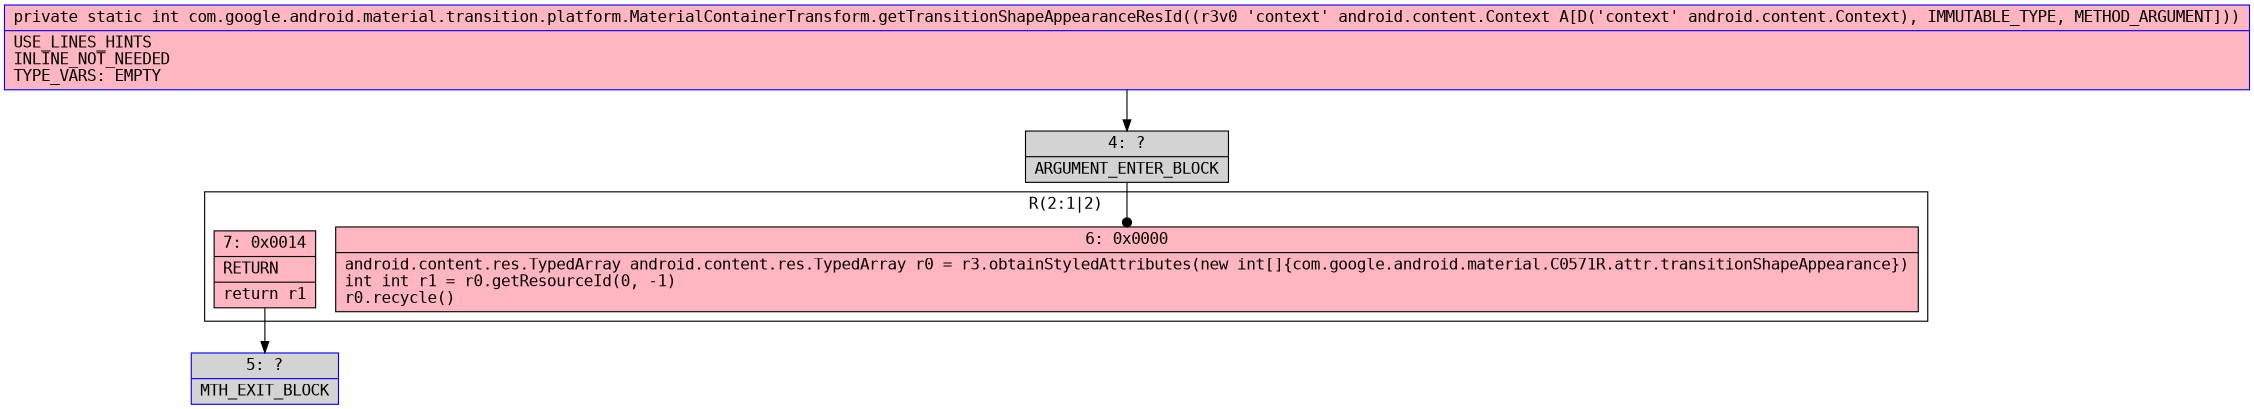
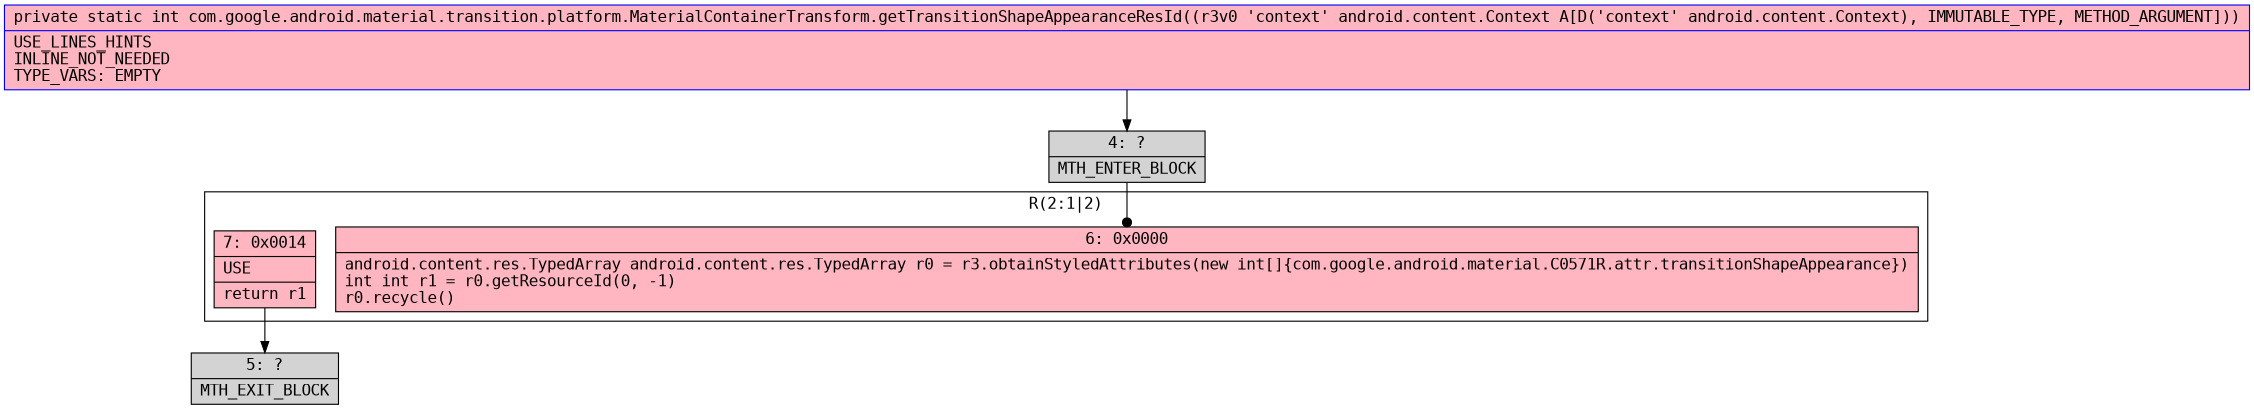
(1127, 169) -> (1127, 169)
(251, 269) -> (237, 269)
(265, 379) -> (265, 379)
